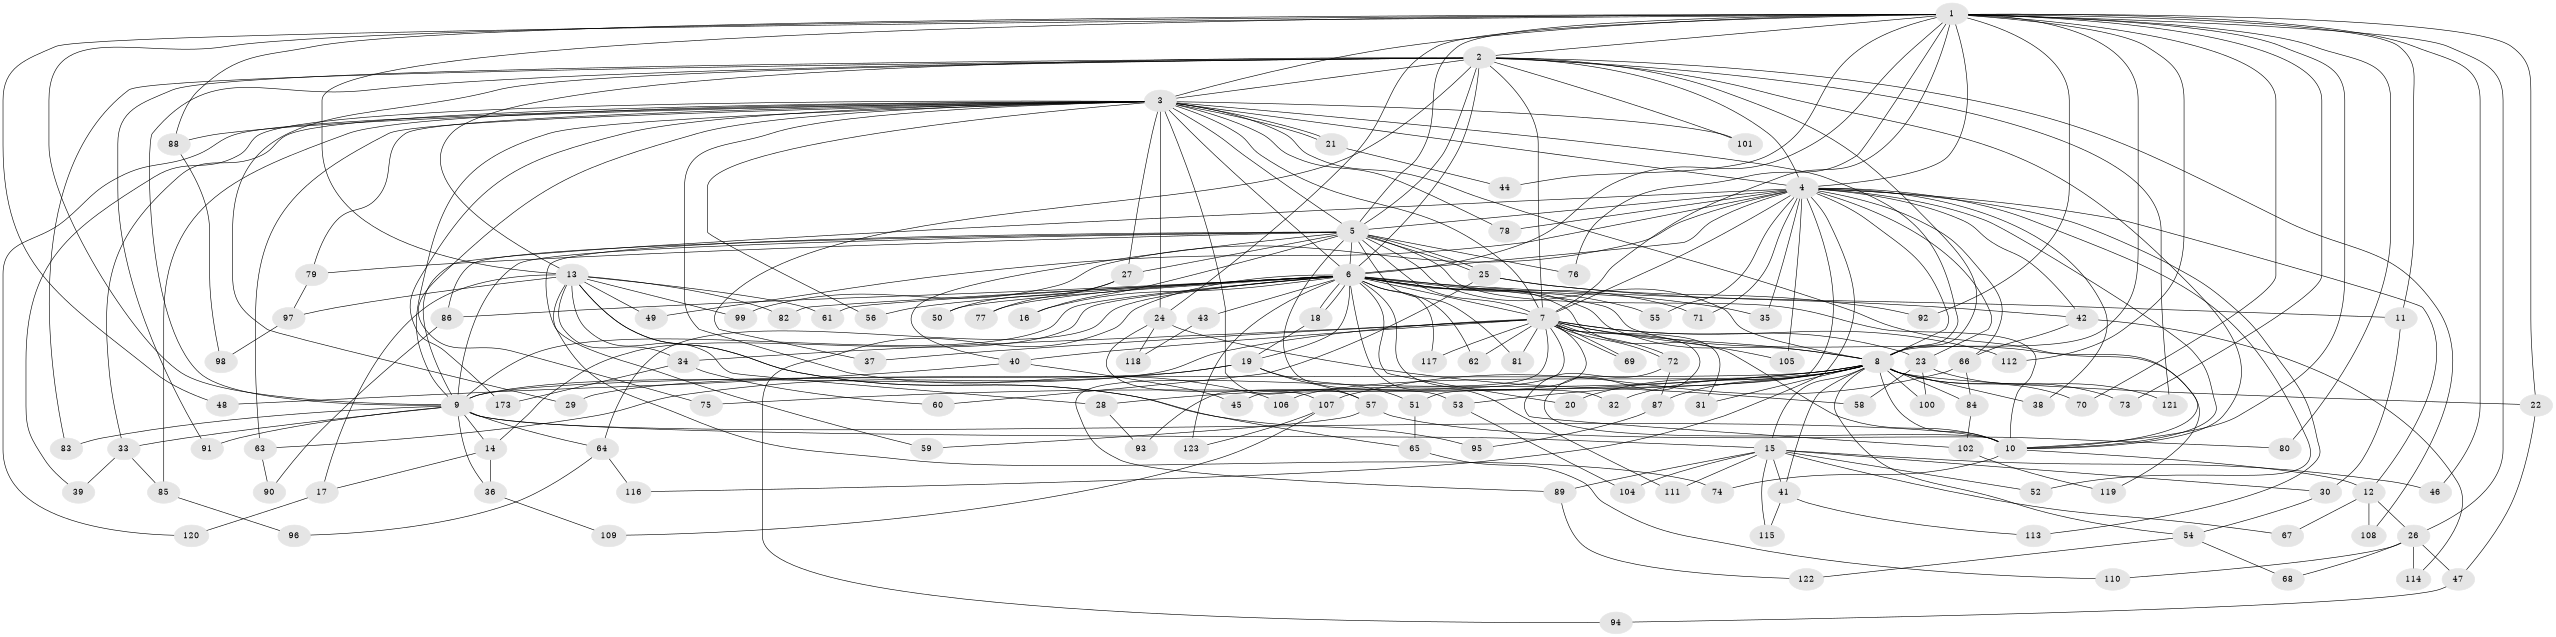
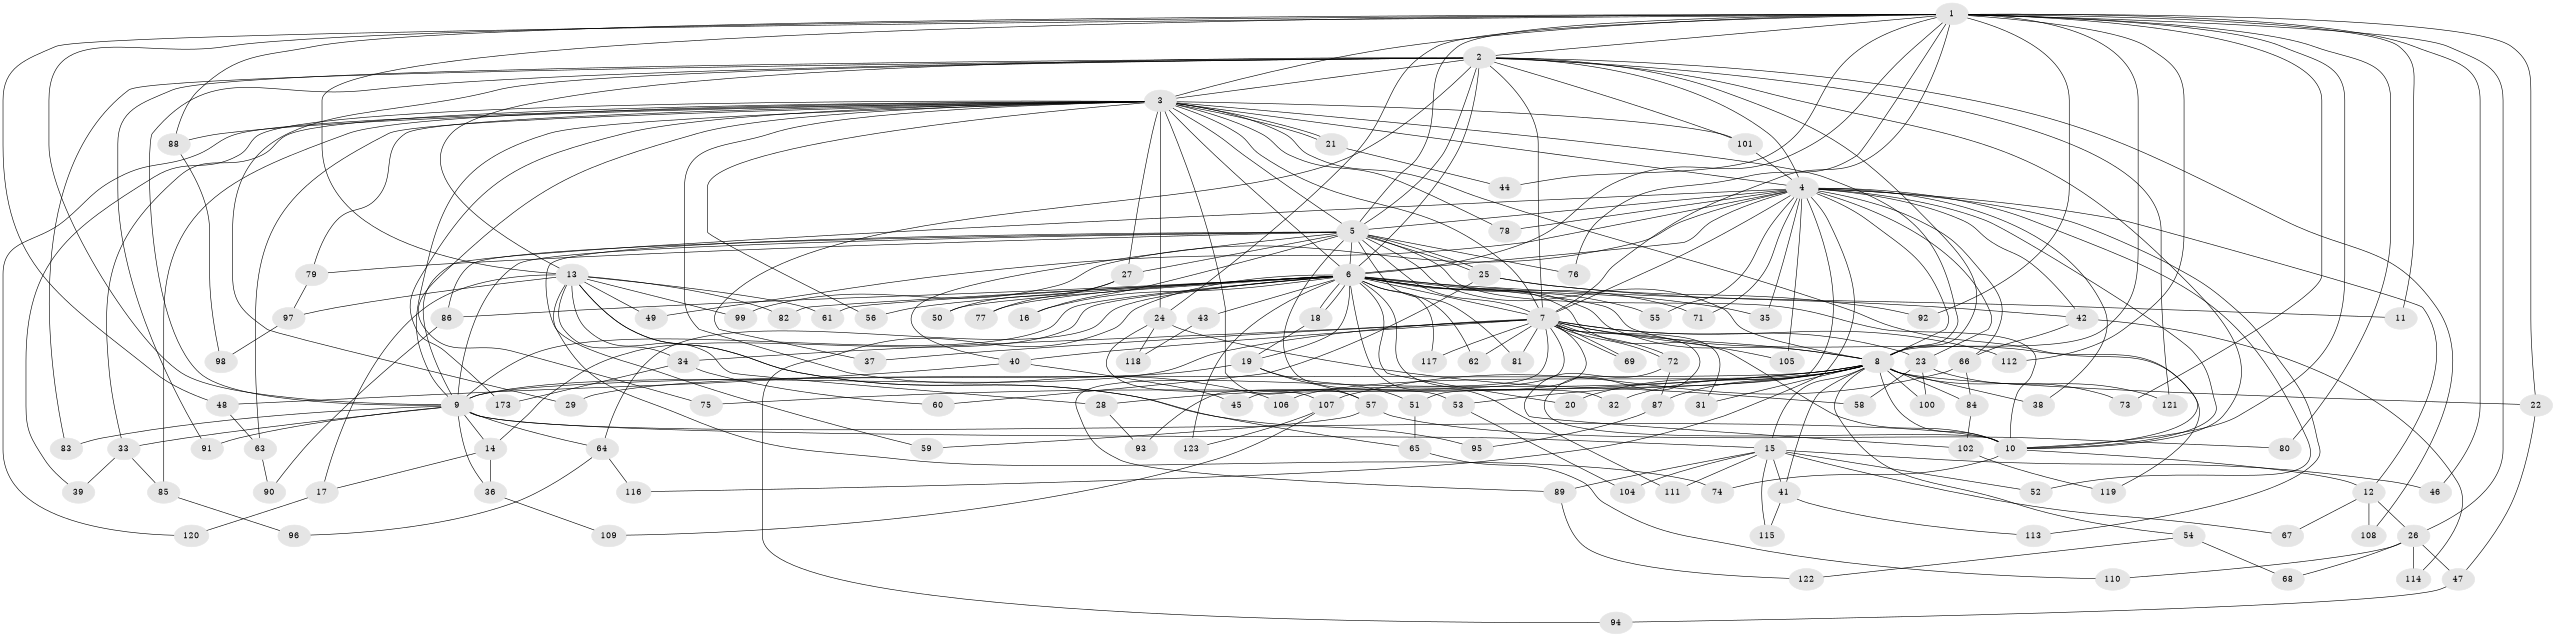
(1949, 155) -> (1766, 160)
(728, 389) -> (241, 427)
(2082, 405) -> none
(2325, 492) -> none
